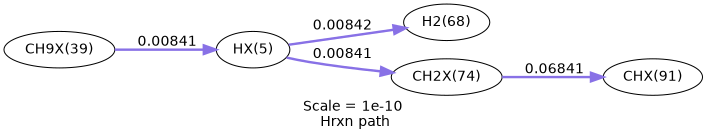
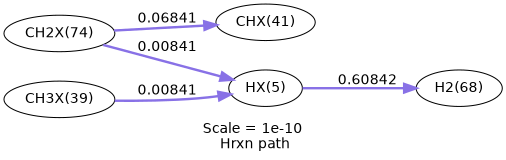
(341, 26) -> (366, 81)
(59, 50) -> (59, 99)
(333, 66) -> (162, 61)
(653, 77) -> (266, 22)
